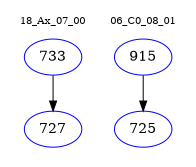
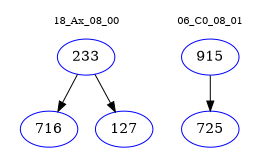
(53, 22) -> (87, 22)
(53, 57) -> (86, 57)
none -> (49, 129)
(53, 129) -> (124, 129)
